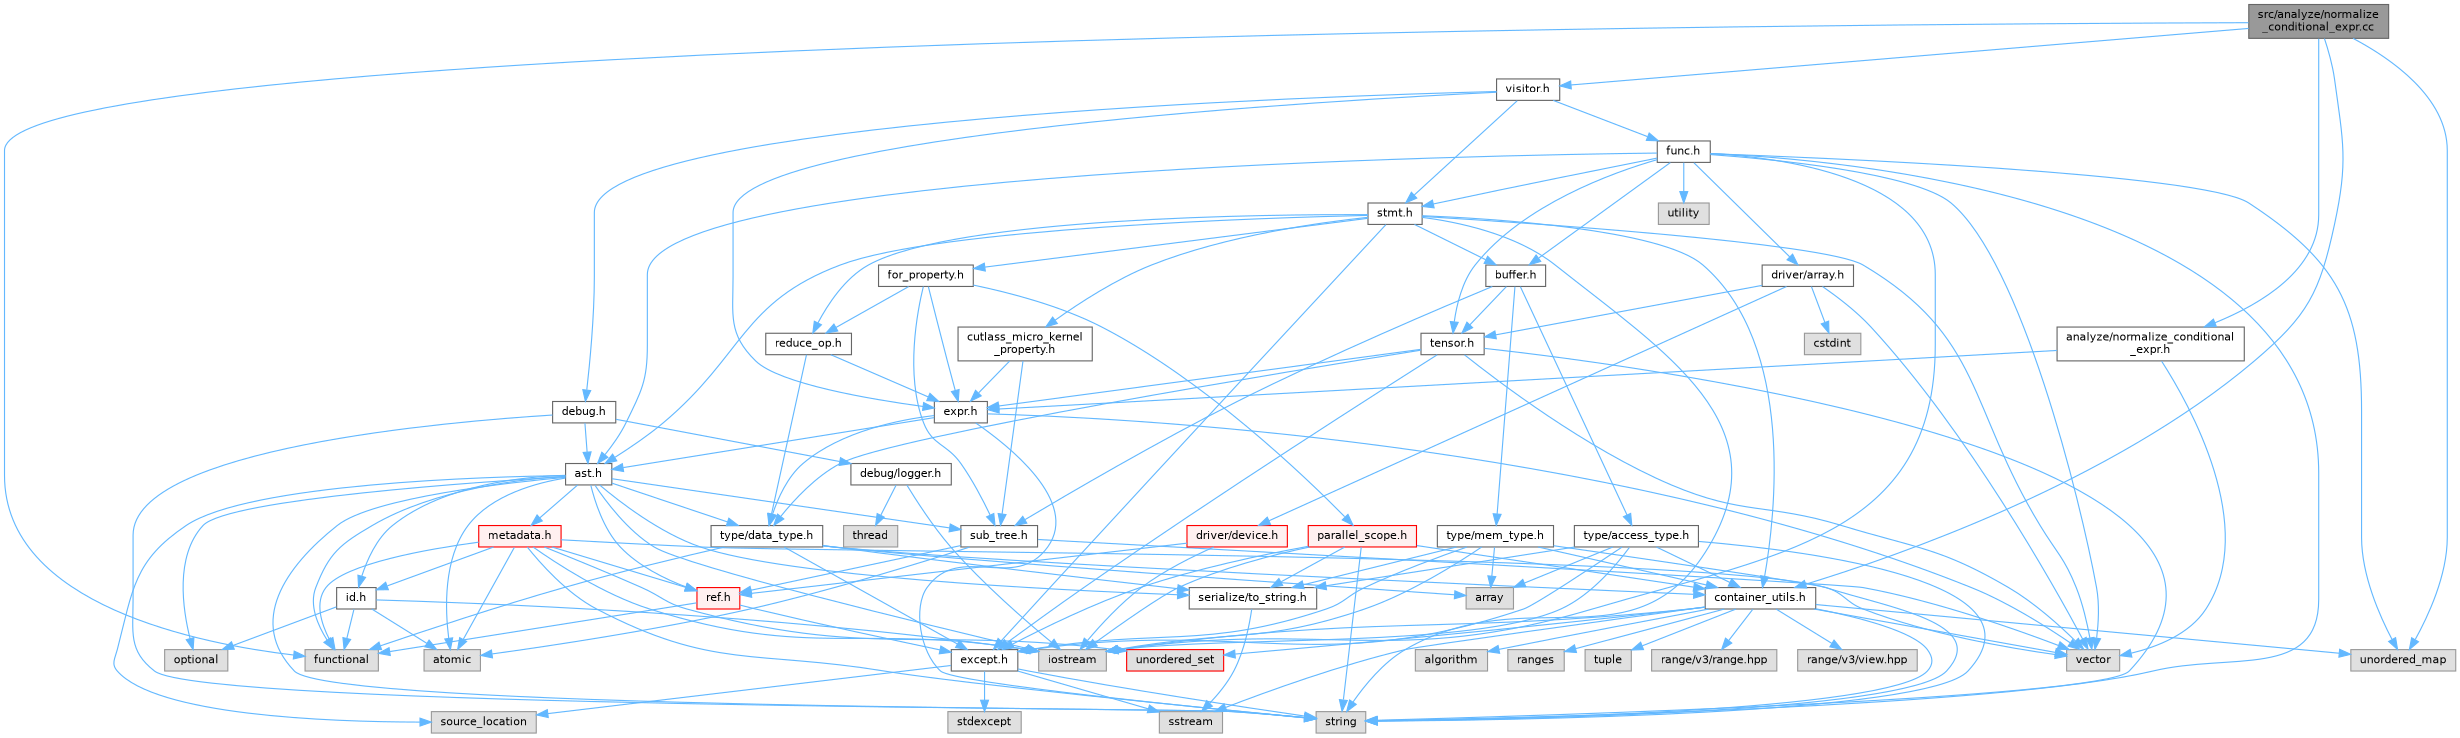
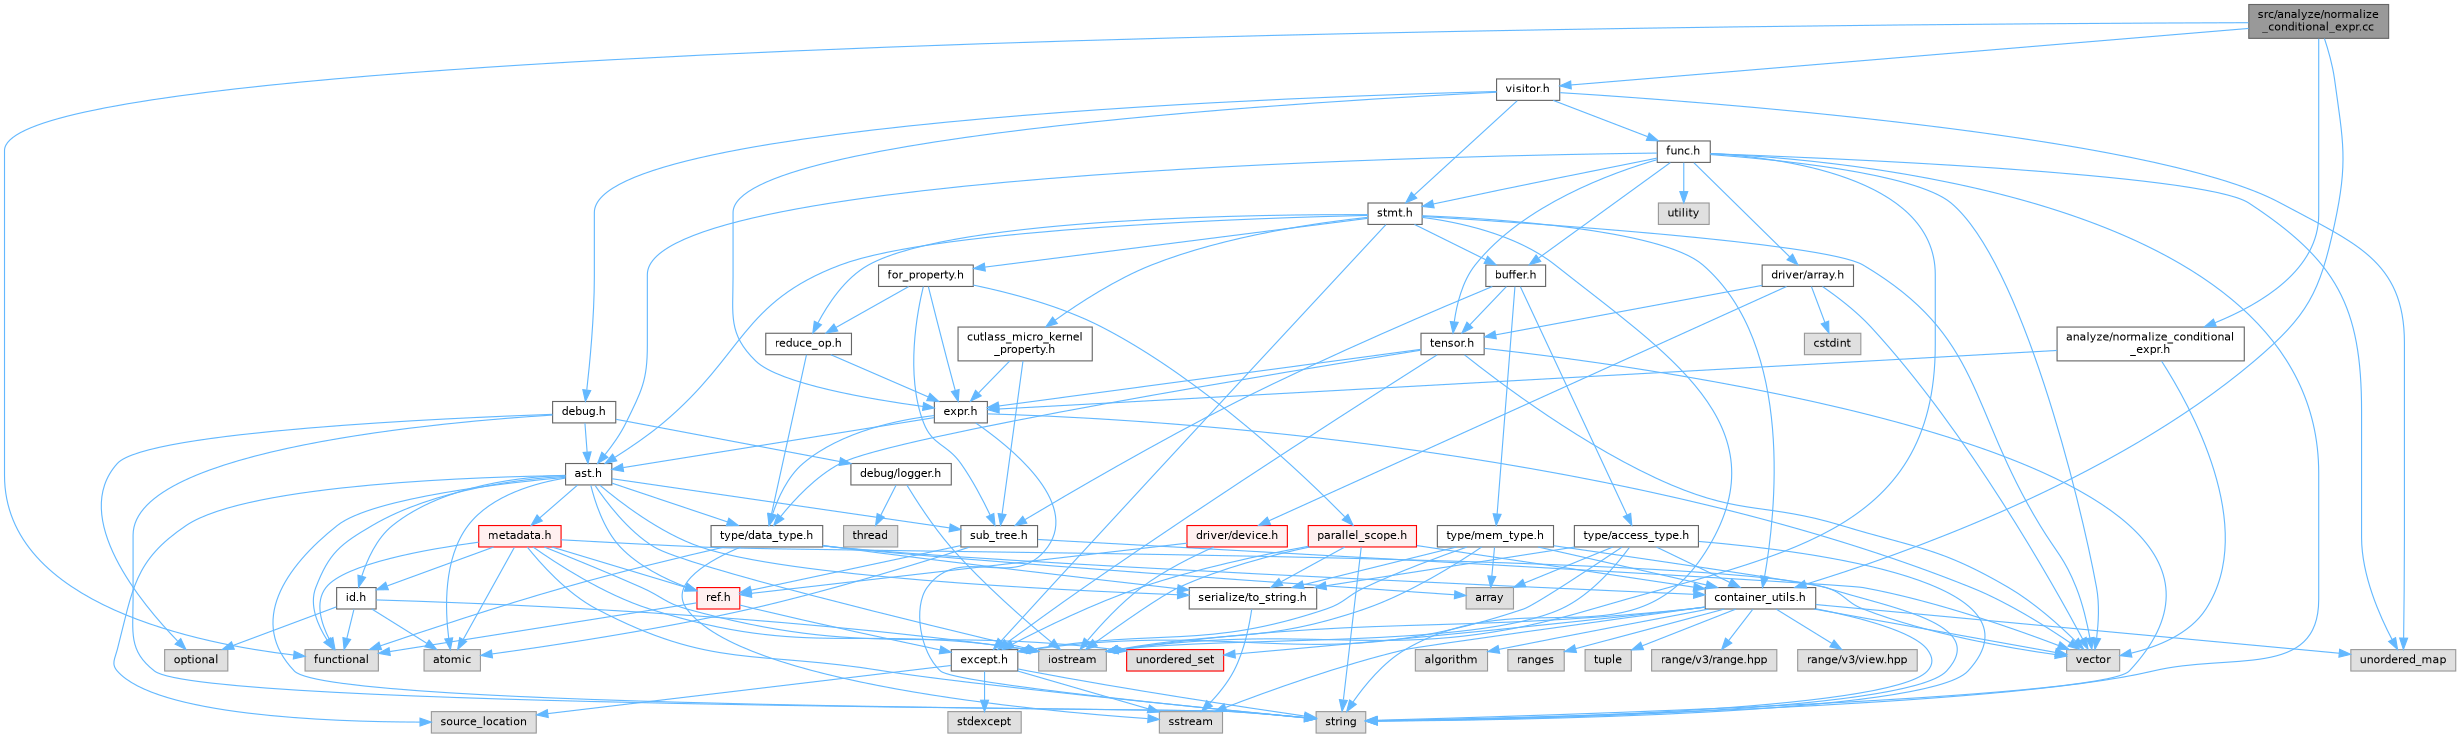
(2447, 321) -> (2169, 167)
(323, 498) -> (231, 436)
(871, 596) -> (877, 685)
